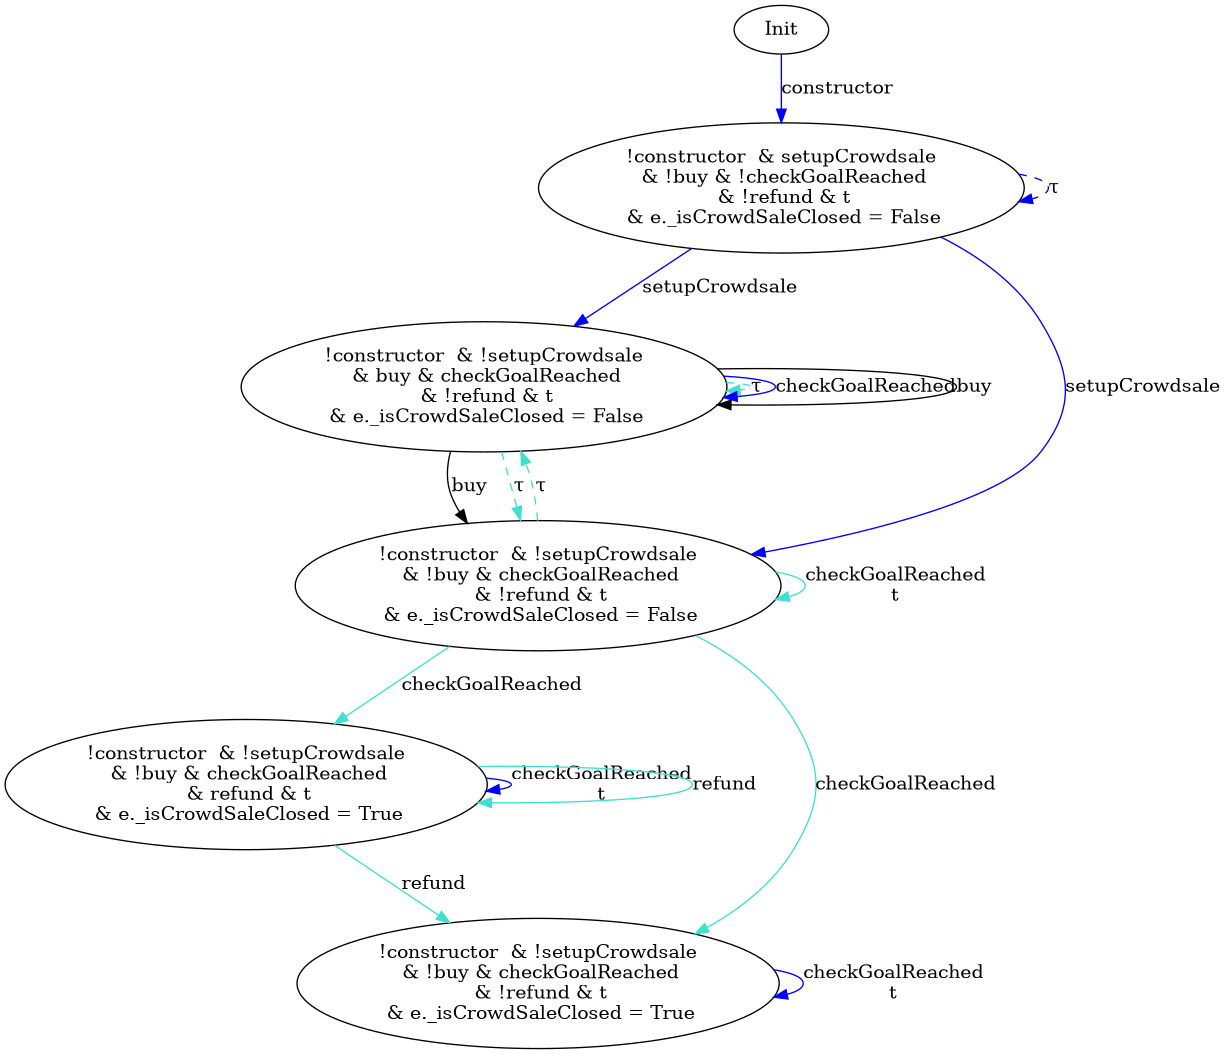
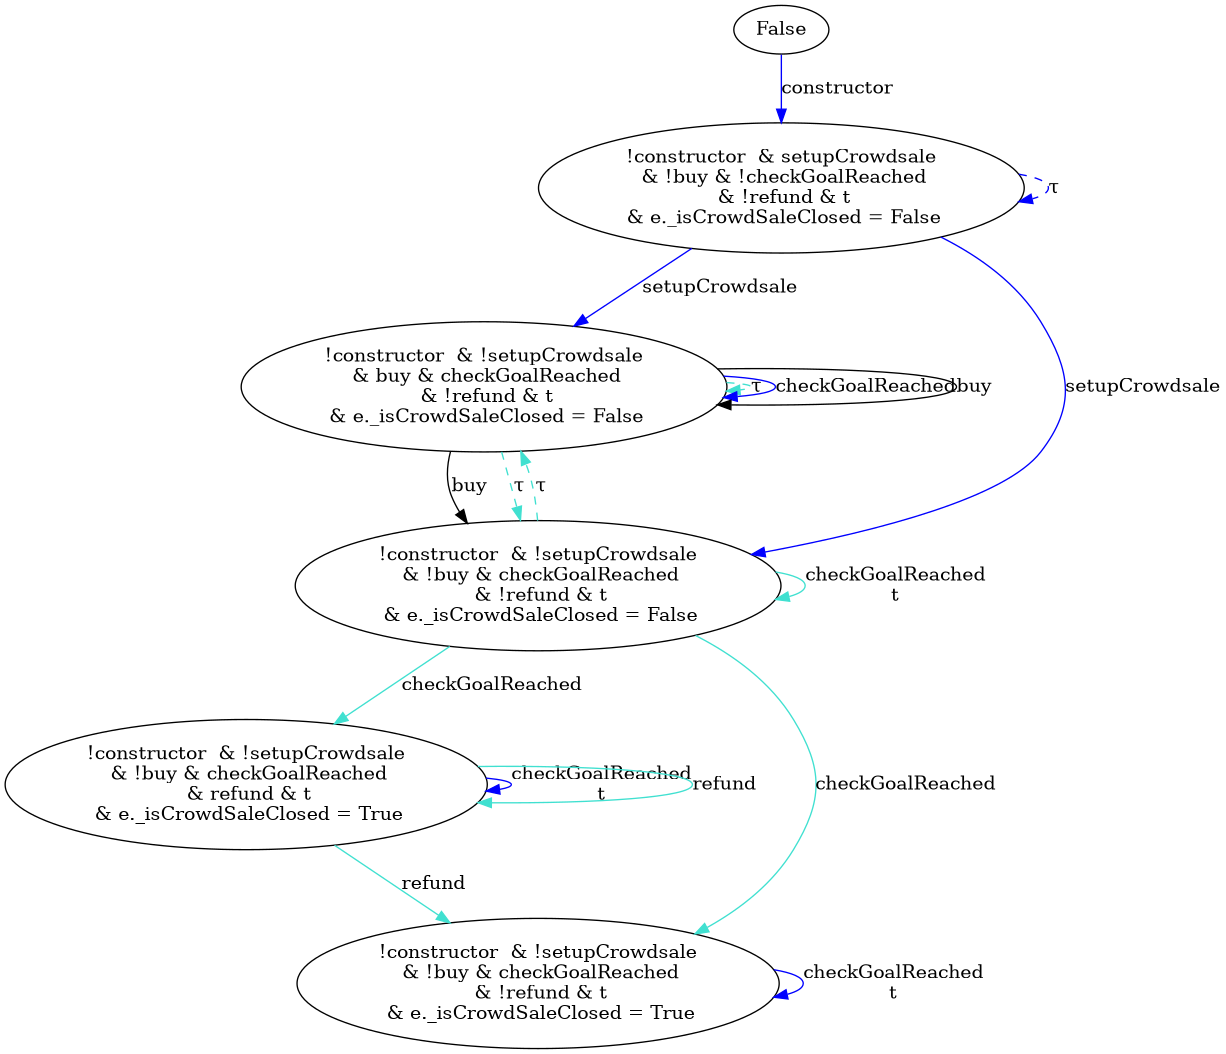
(781, 30) -> (781, 30)
